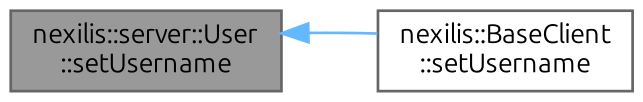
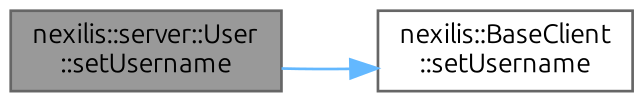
(343, 33) -> (316, 69)
